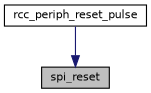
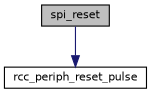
(75, 41) -> (75, 41)
